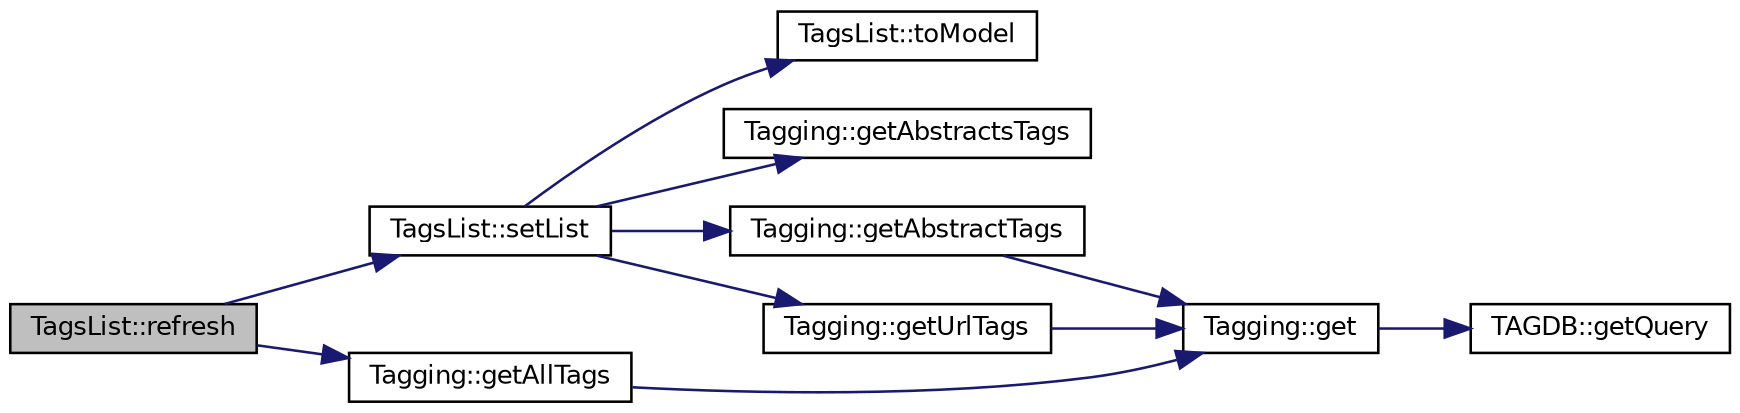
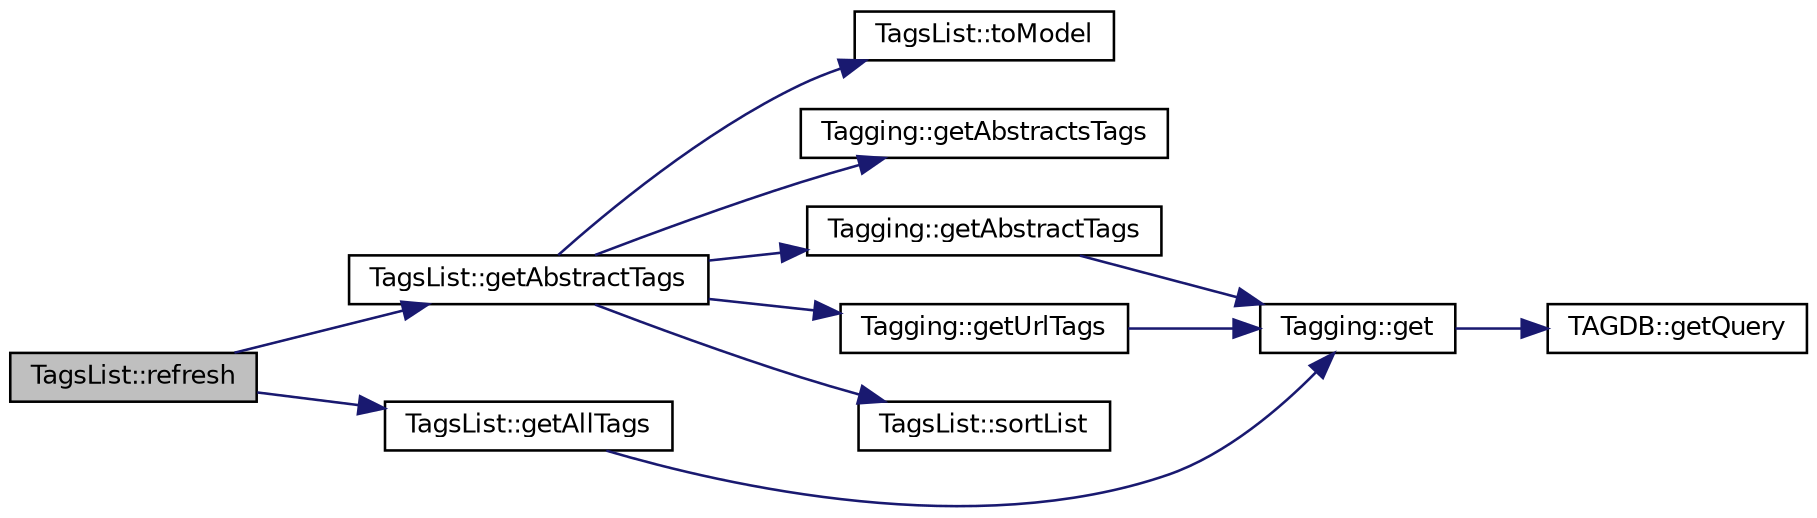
(490, 231) -> (529, 280)
(490, 377) -> (529, 426)
none -> (984, 426)
